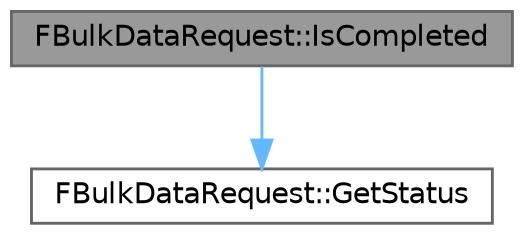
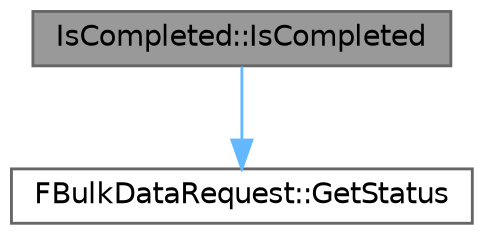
(262, 39) -> (242, 39)
